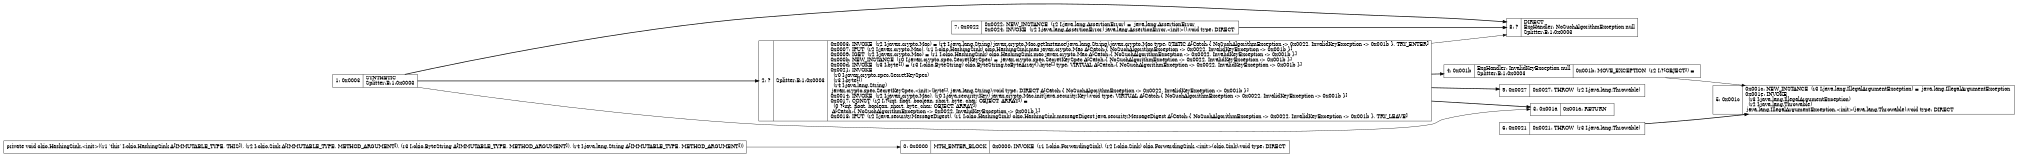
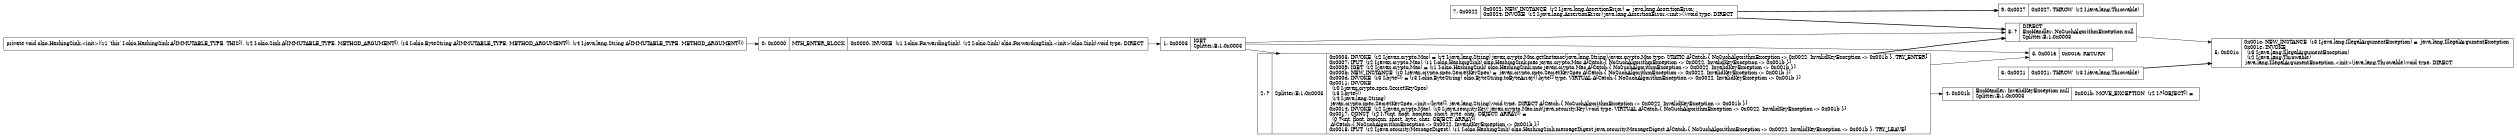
(952, 6) -> (1623, 36)
(1467, 39) -> (1937, 46)
none -> (1152, 44)
(853, 70) -> (1352, 83)
(1436, 74) -> (1935, 94)
(381, 78) -> (1200, 41)
(586, 81) -> (1261, 51)
(1704, 81) -> (2172, 39)
(1464, 88) -> (1866, 11)
(1479, 104) -> (1978, 61)
